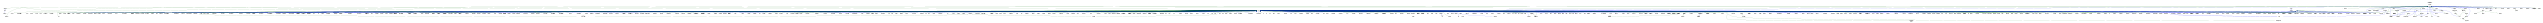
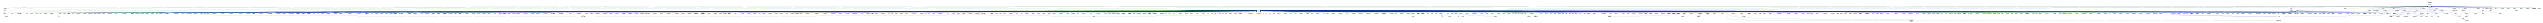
(2166, 13) -> none
